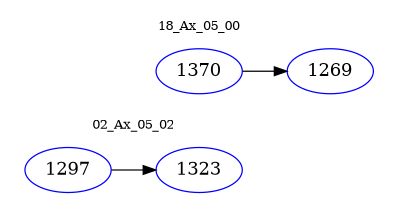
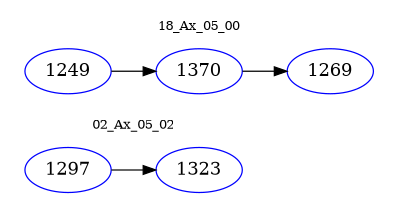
none -> (68, 71)
